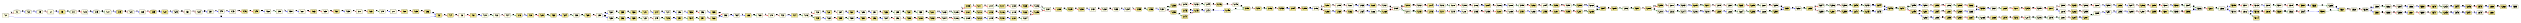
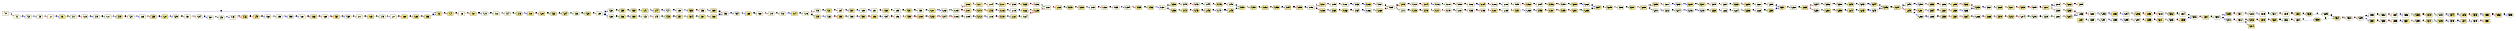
(1190, 14) -> (1190, 11)
(2079, 18) -> (2074, 16)
